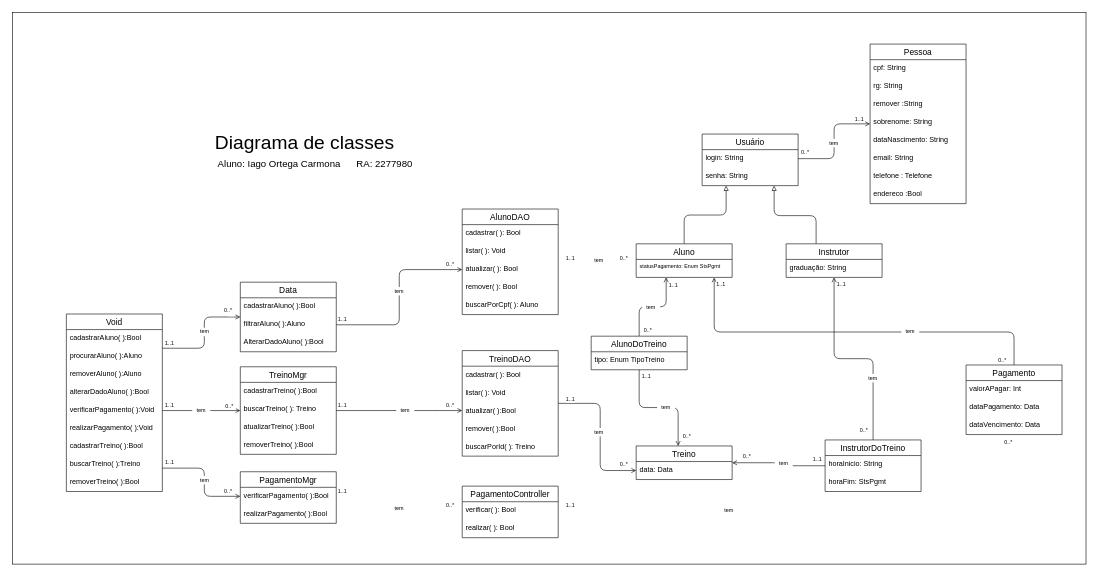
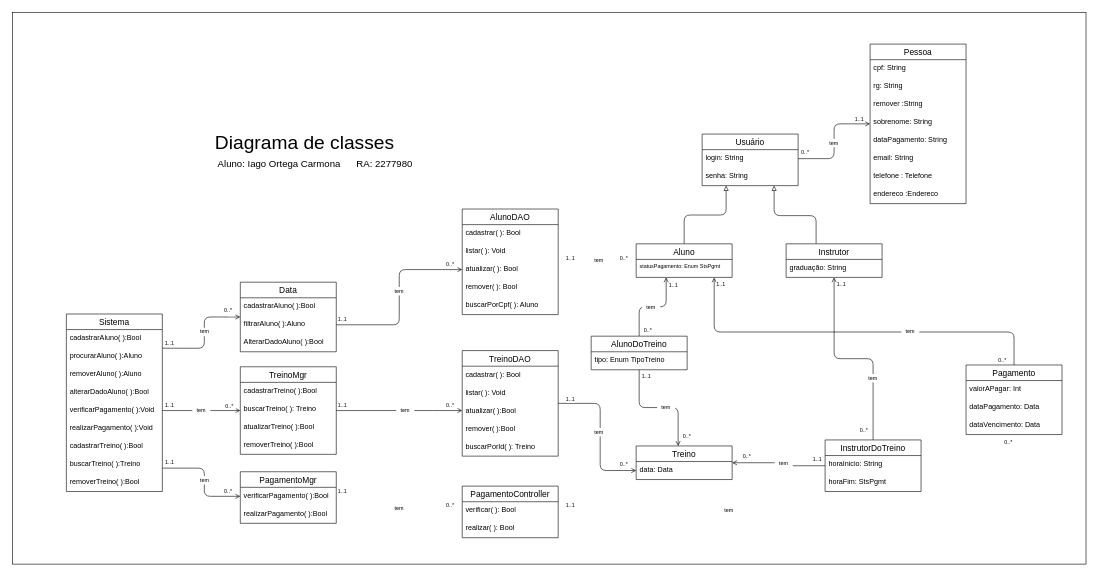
(914, 140) -> (913, 140)
(899, 194) -> (908, 194)
(114, 322) -> (114, 322)
